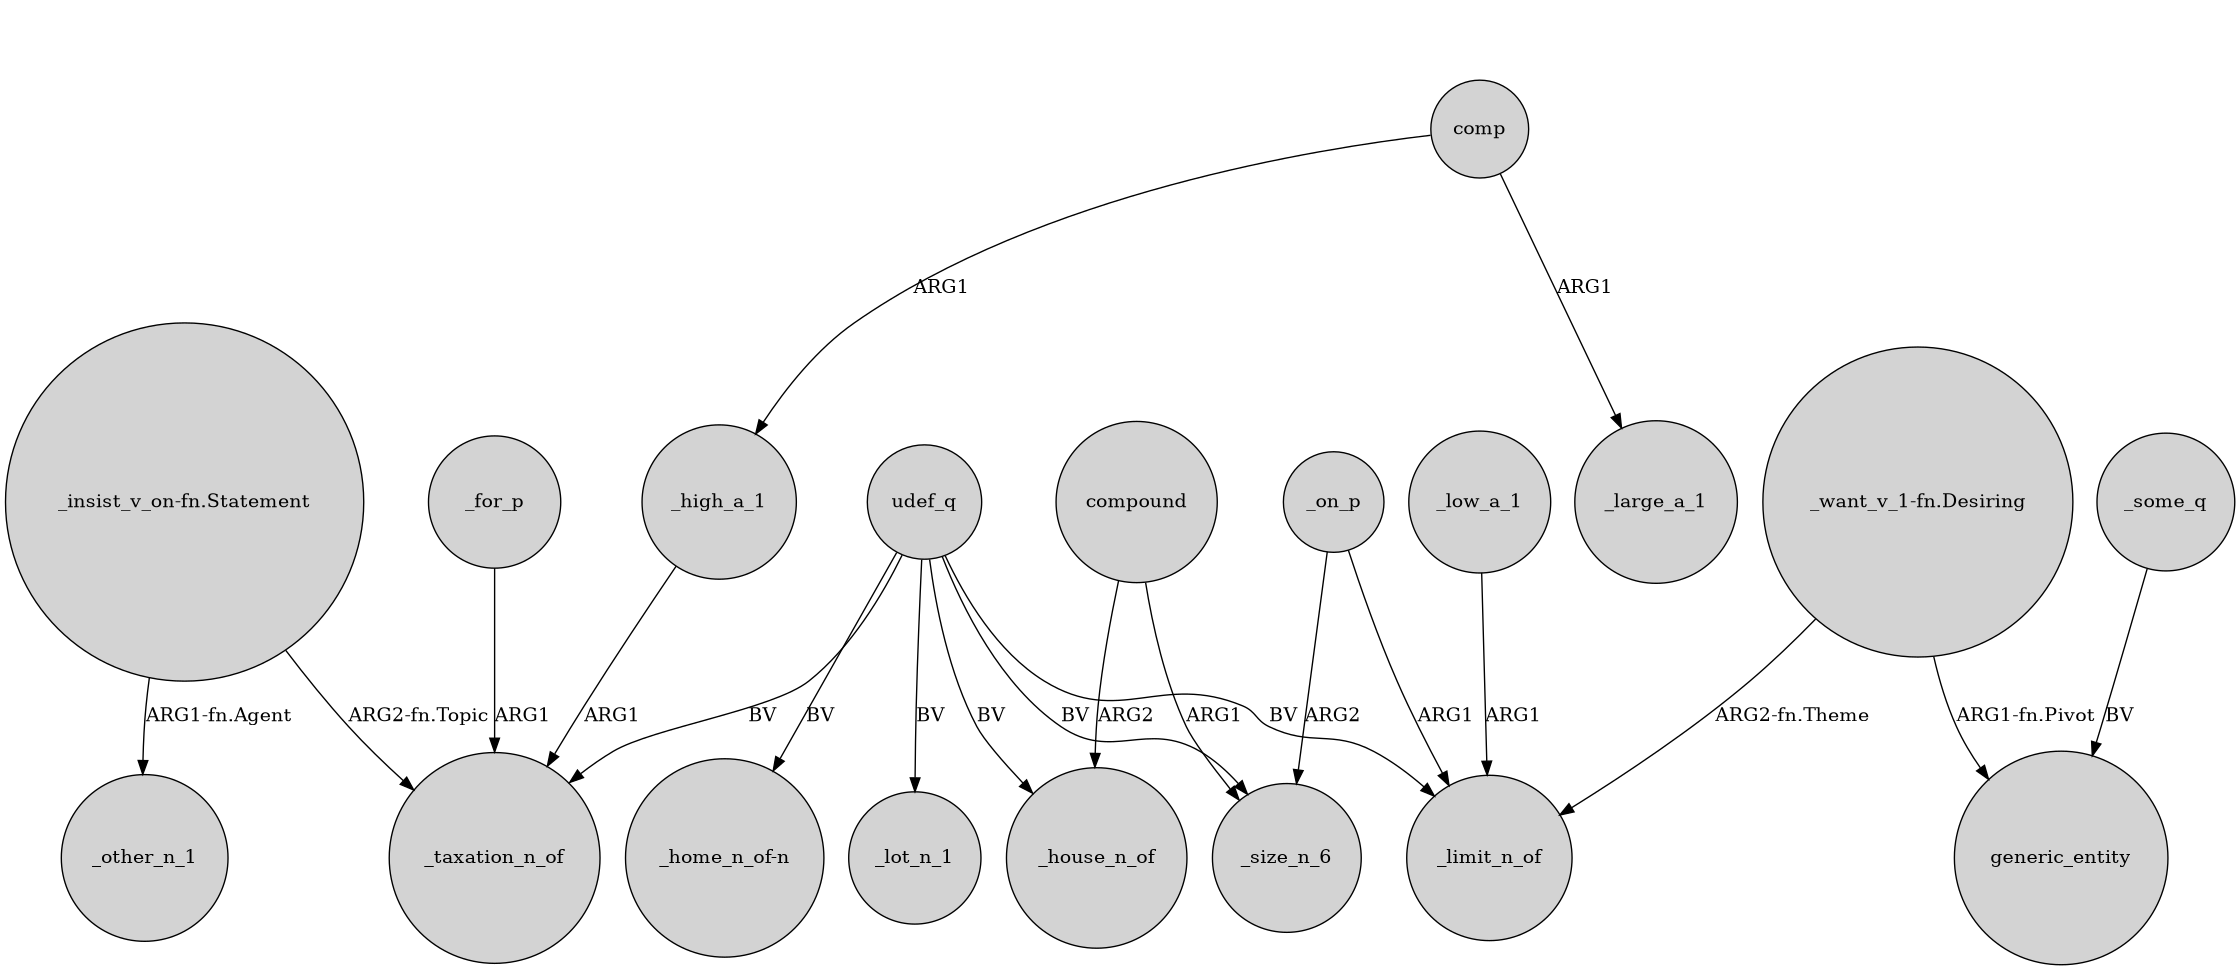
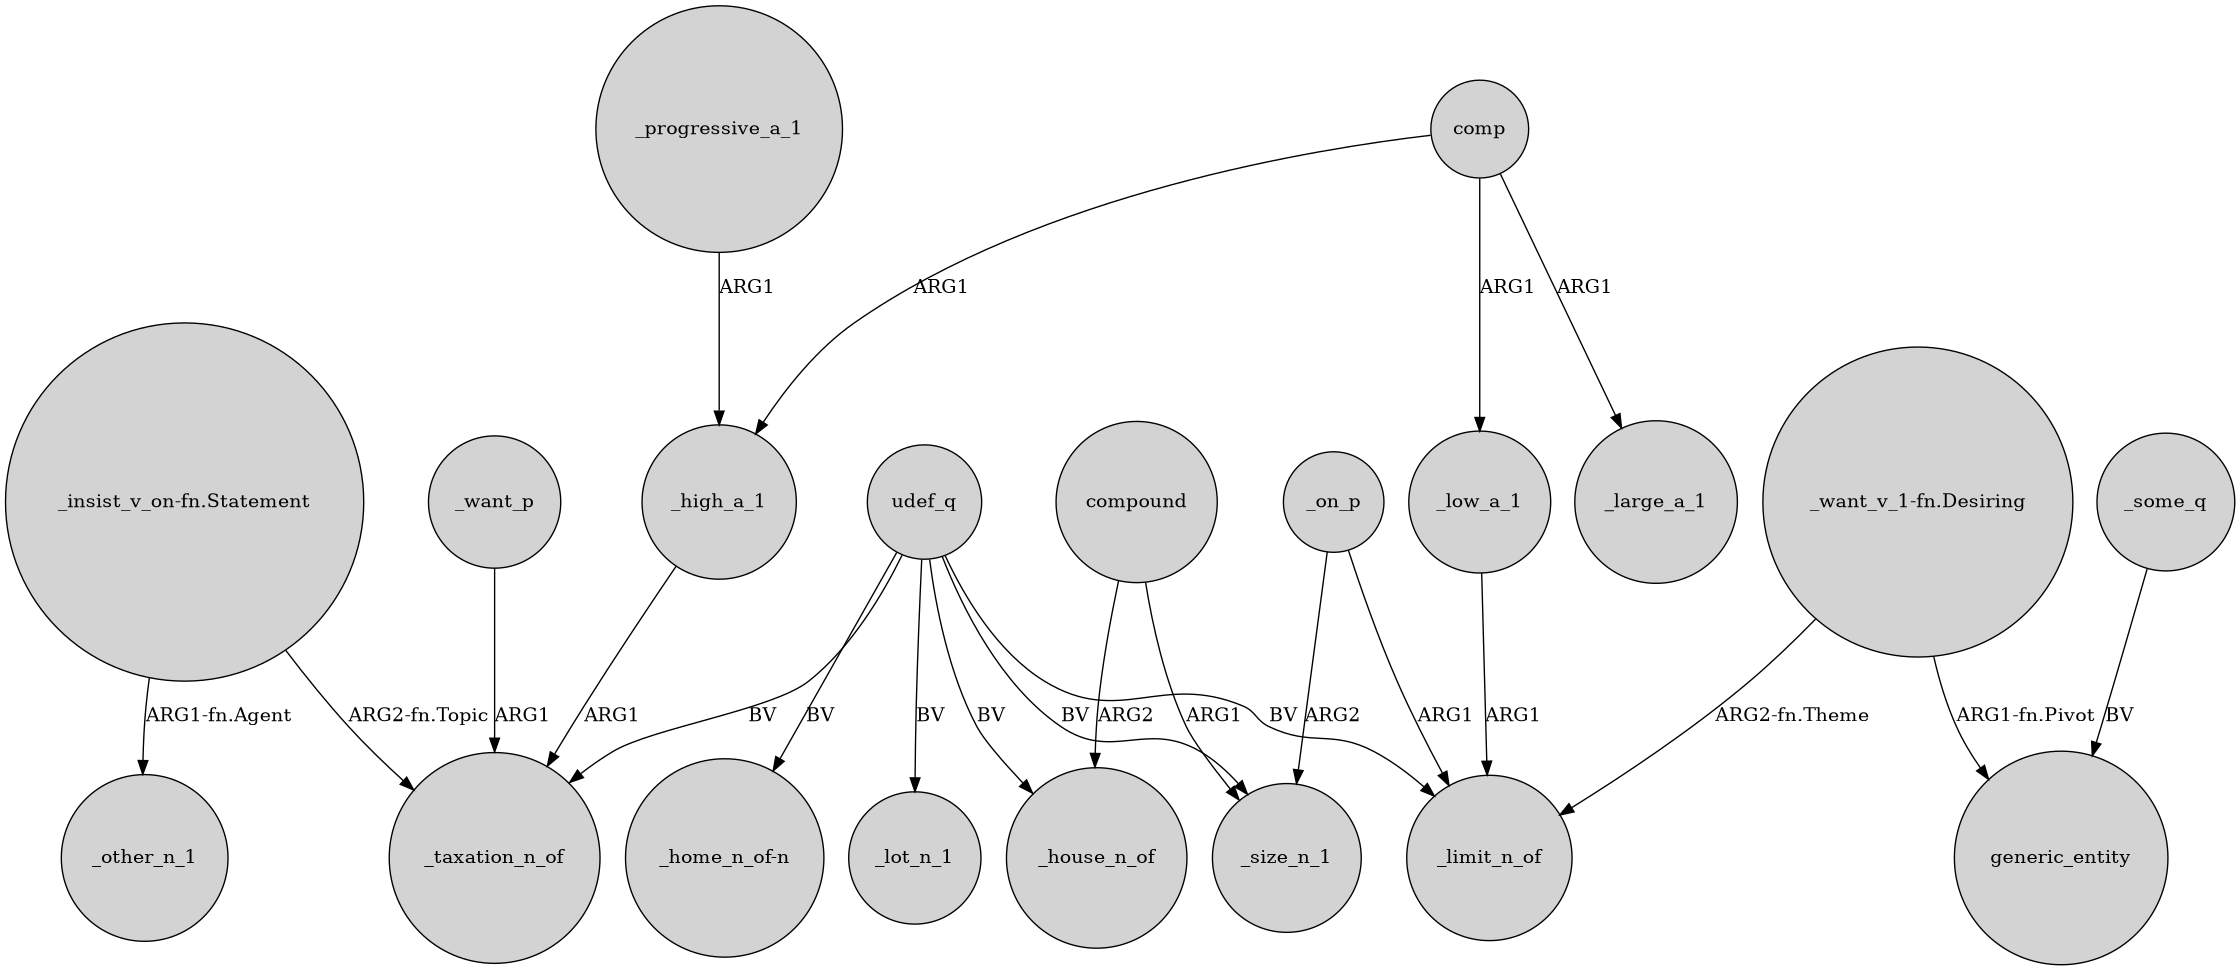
none -> (719, 129)
none -> (1480, 298)
(495, 502) -> (495, 502)
(1287, 858) -> (1287, 858)
